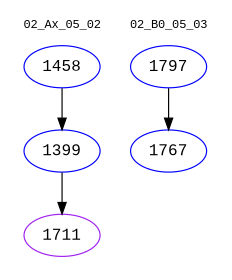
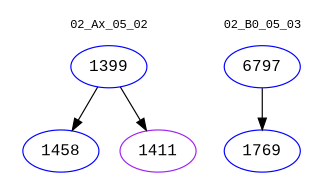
(169, 67) -> (262, 67)
(62, 103) -> (88, 104)
(169, 151) -> (262, 151)
(62, 235) -> (158, 151)
